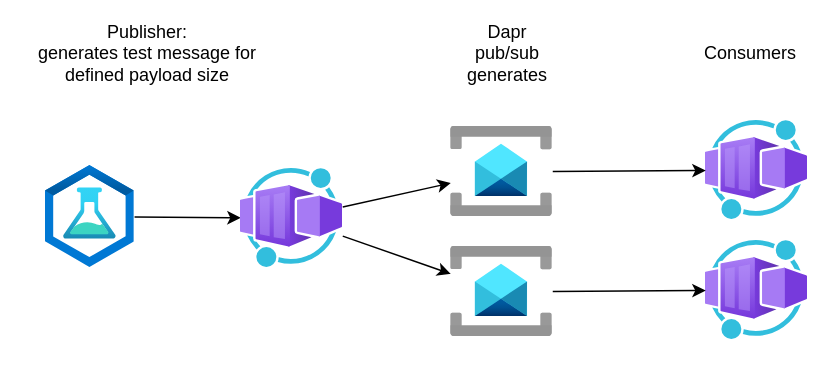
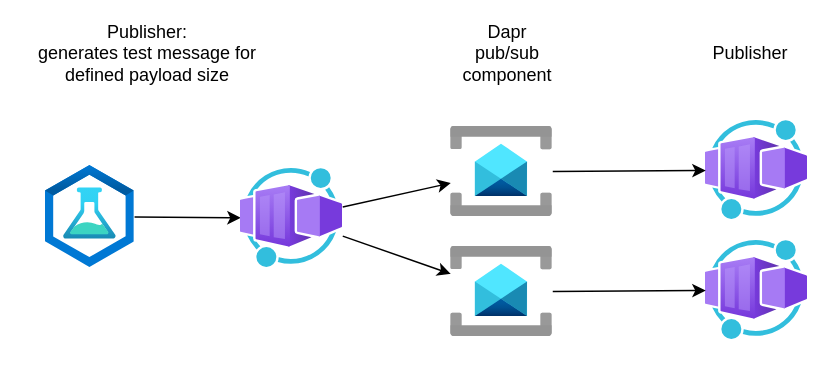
(508, 53) -> (508, 53)
(751, 53) -> (751, 53)
